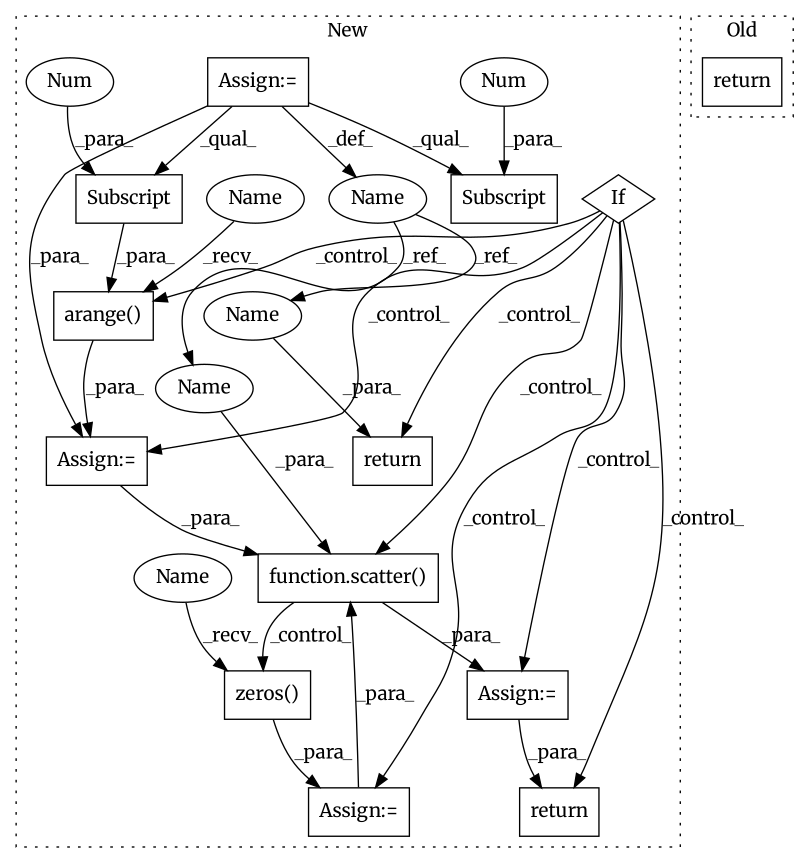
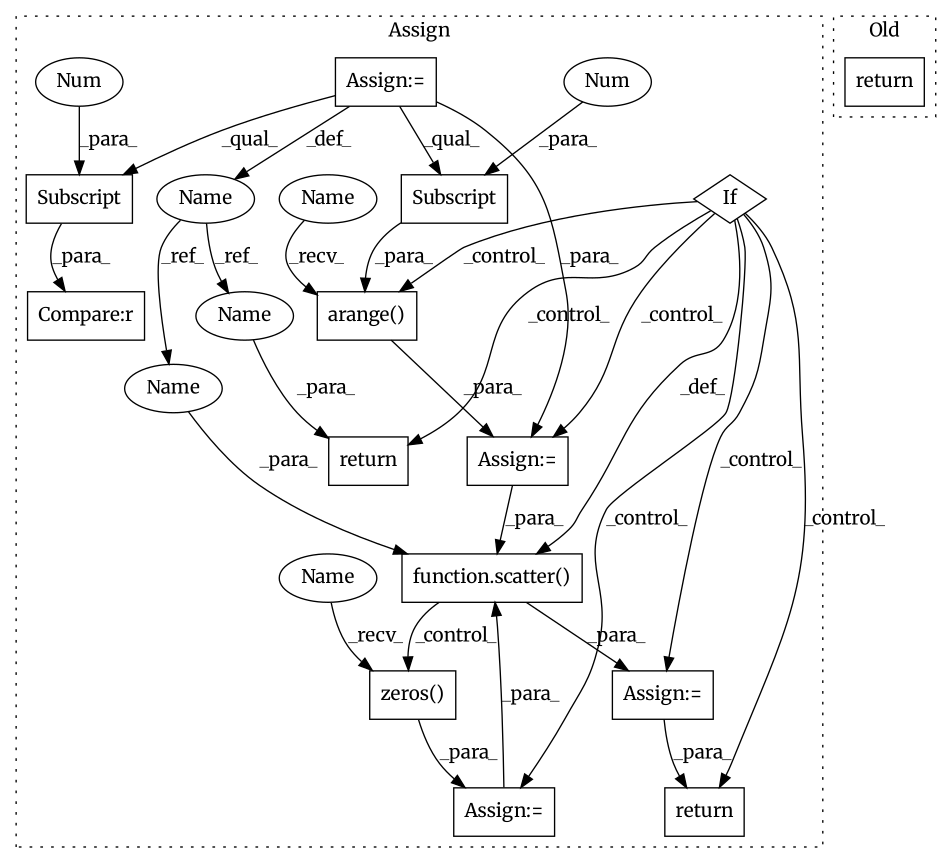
(348, 32) -> (419, 32)
none -> (86, 316)
(561, 389) -> (703, 389)
